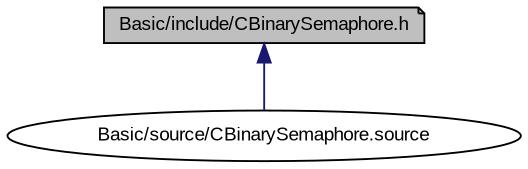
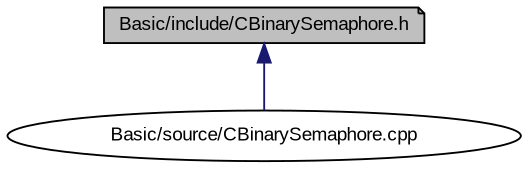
(264, 136) -> (264, 136)
